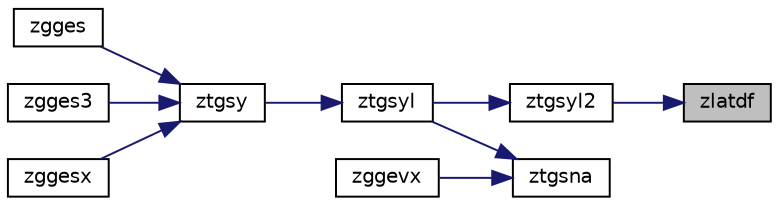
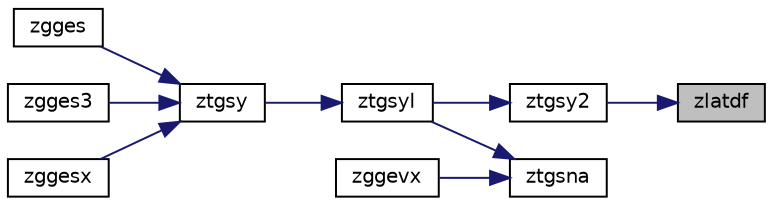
(561, 103) -> (558, 103)
